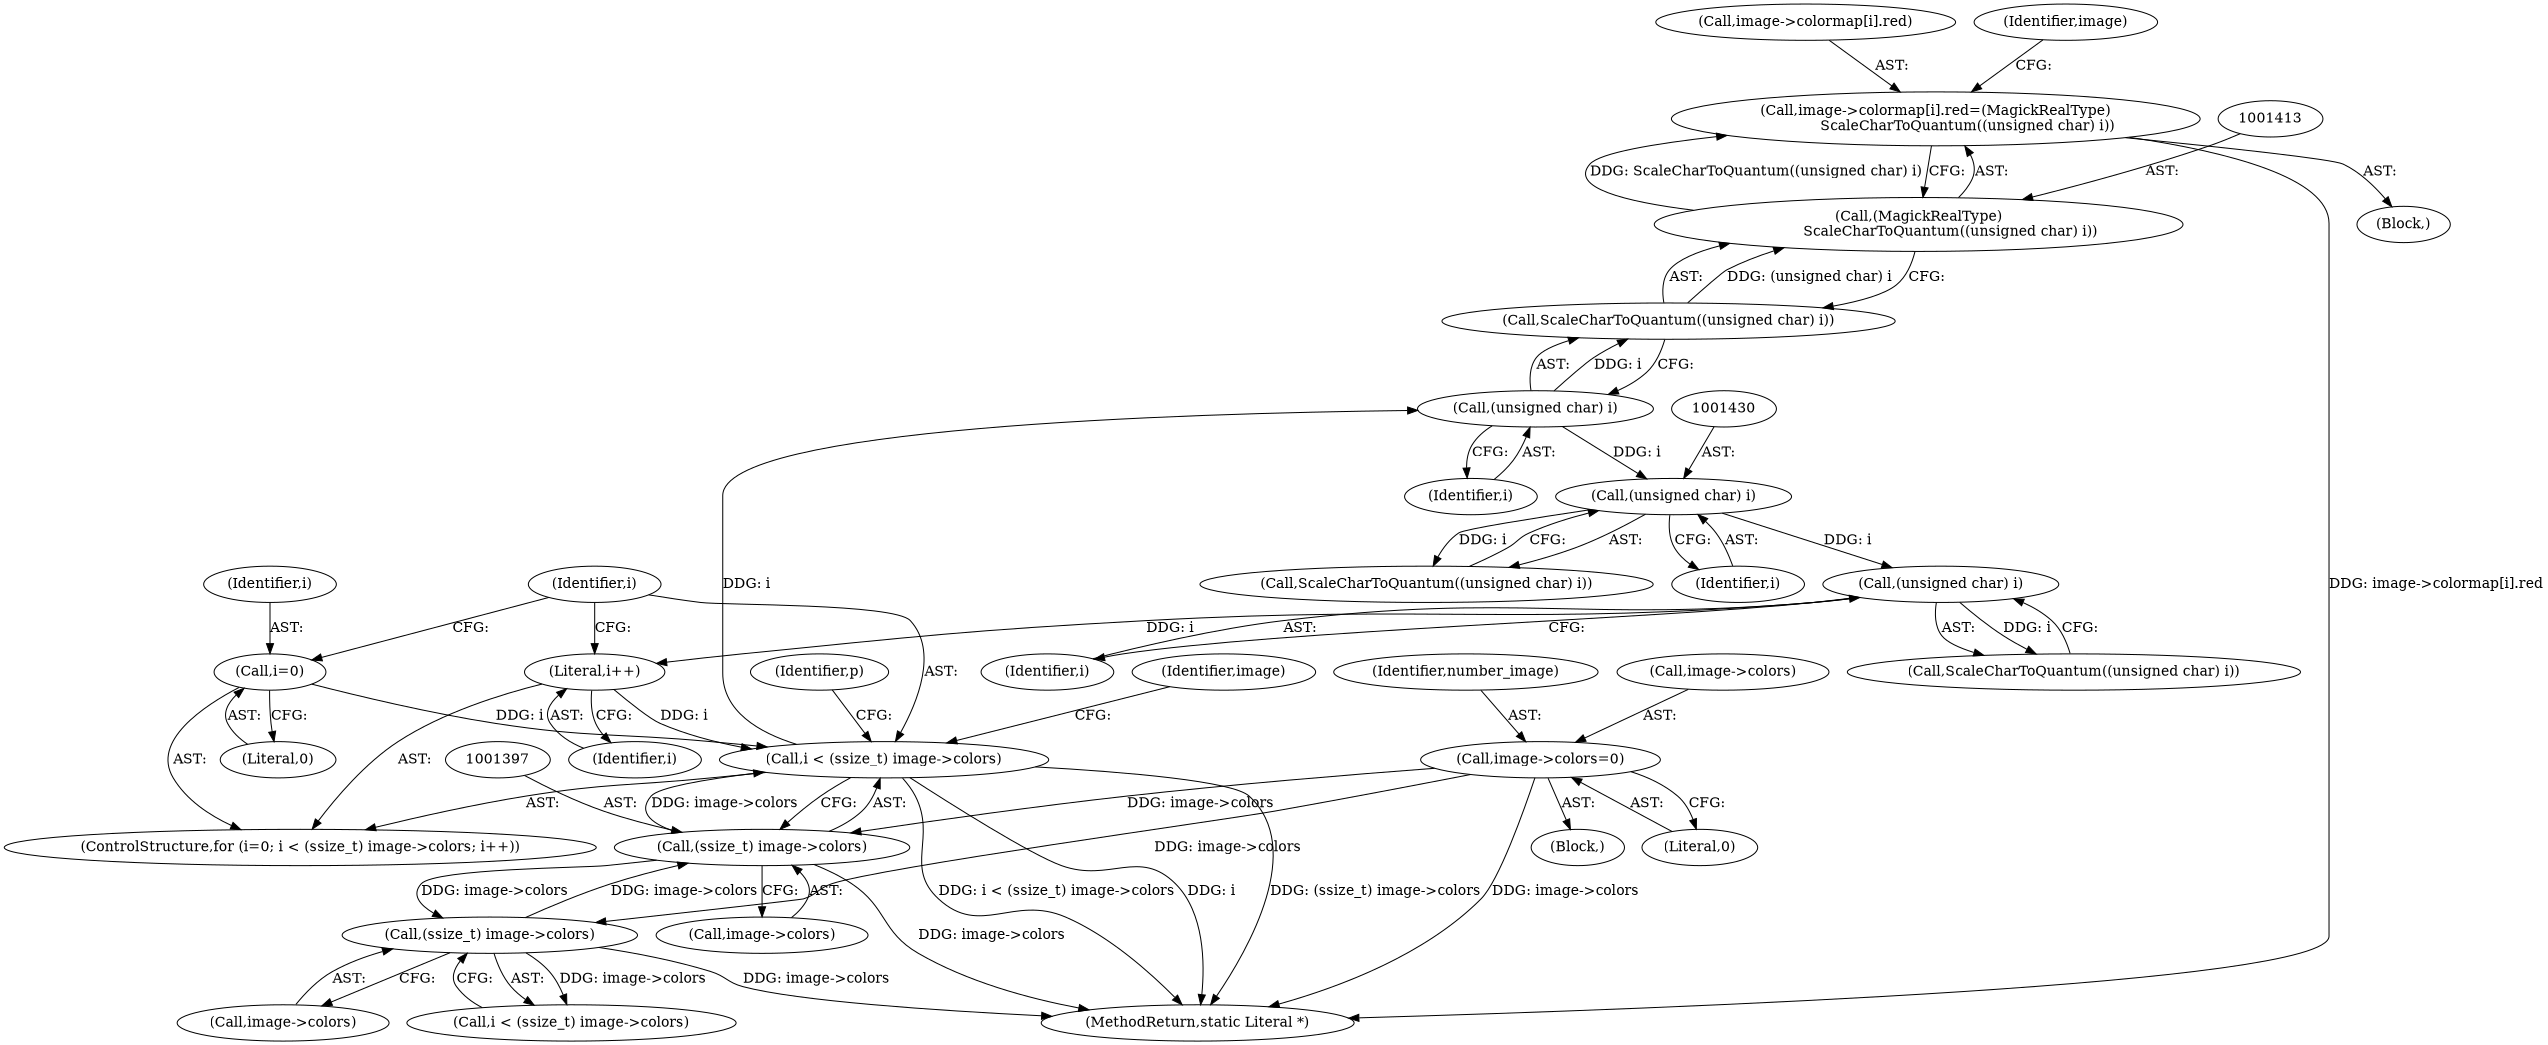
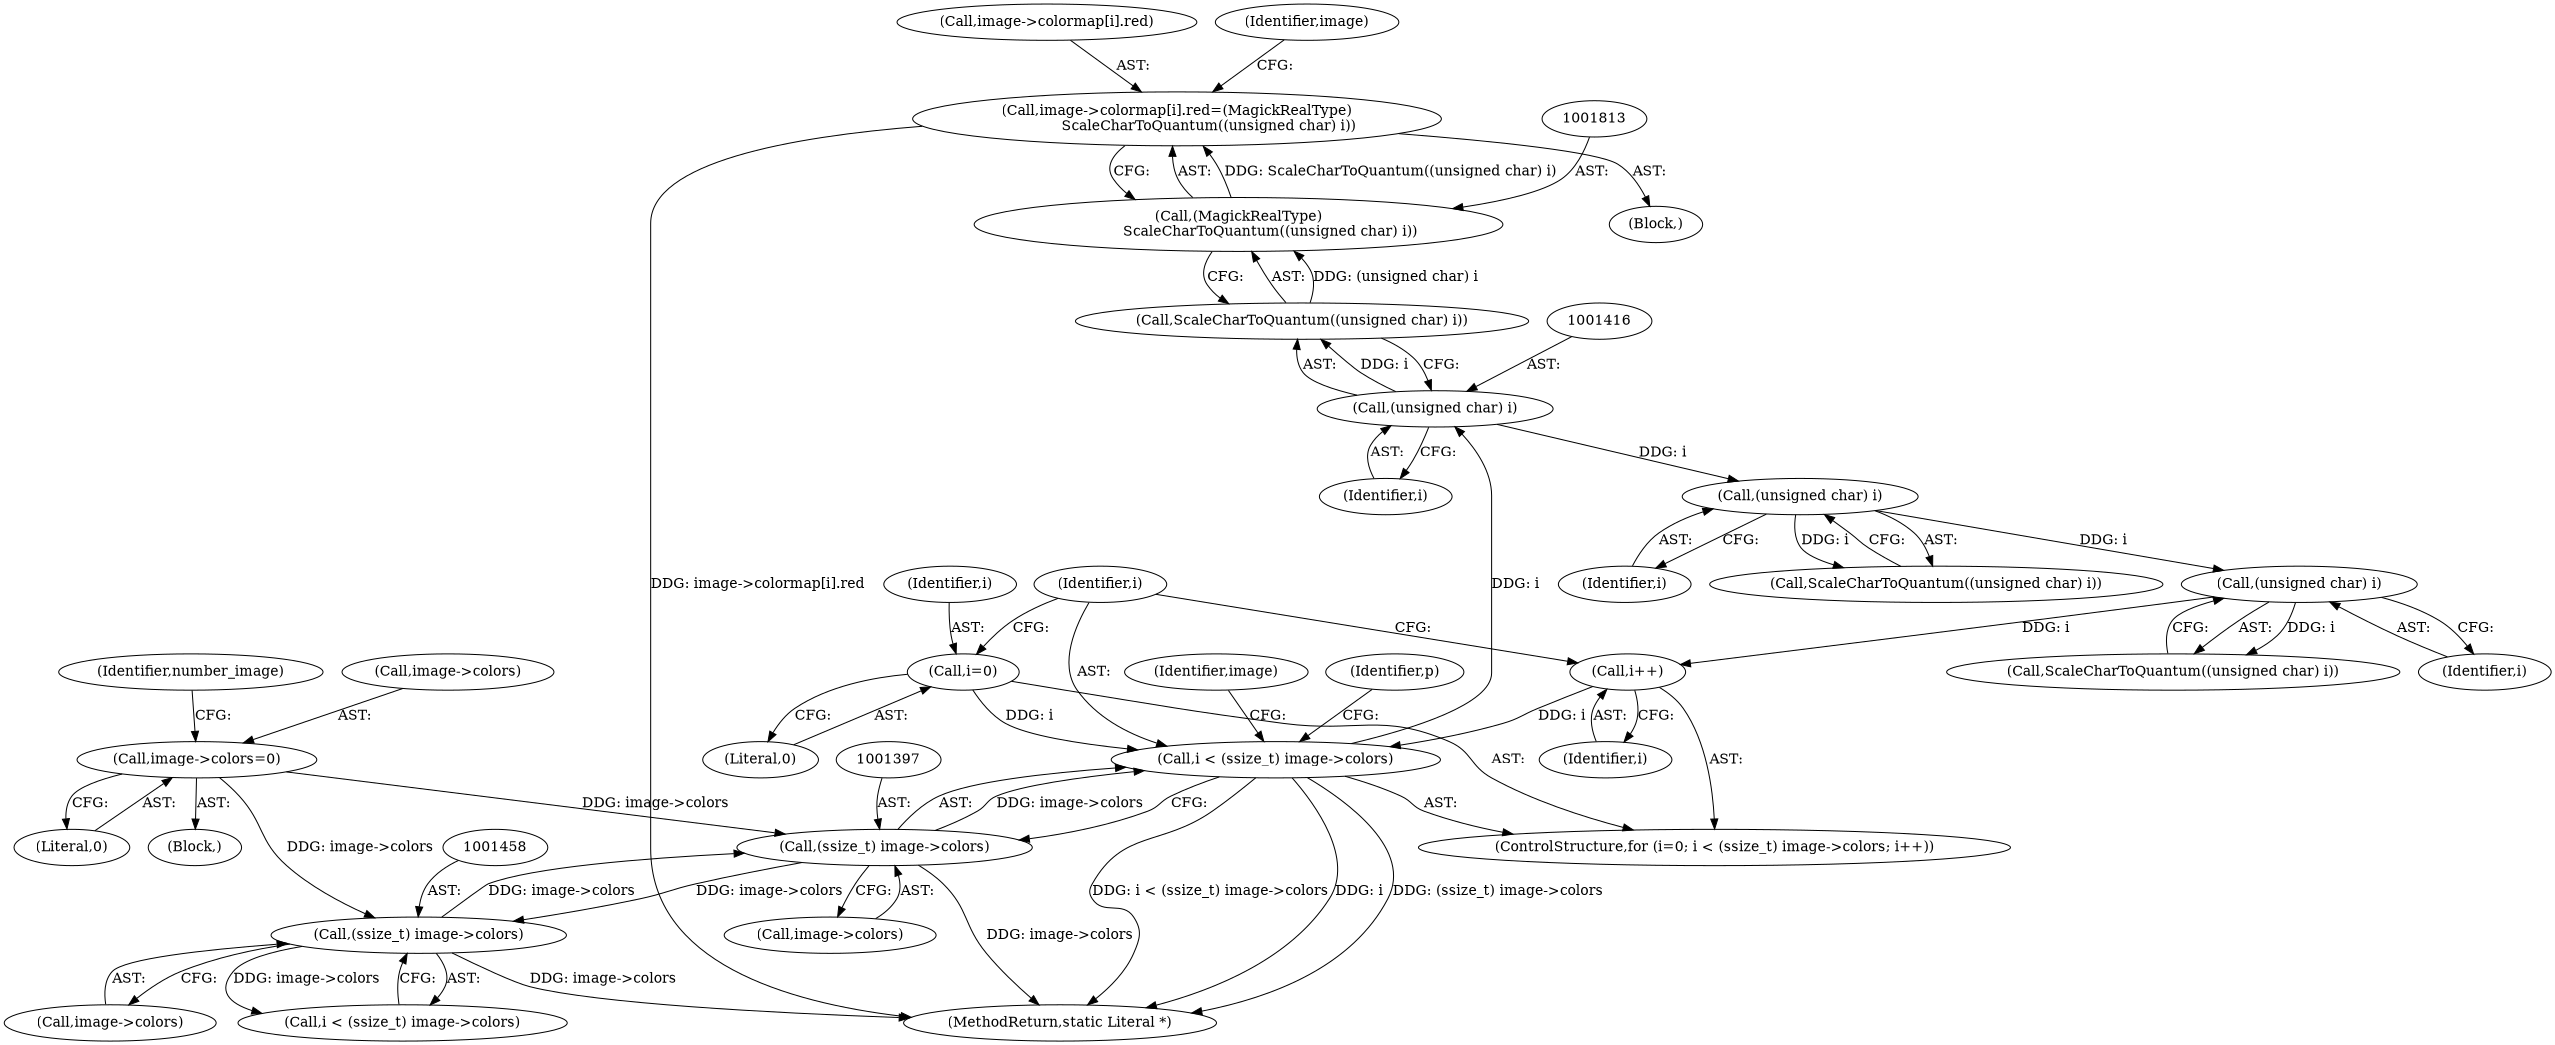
(2271, 119) -> (1594, 119)
none -> (1600, 321)
(1724, 409) -> none
(595, 672) -> (1628, 672)
(1527, 716) -> (216, 716)
none -> (495, 848)
(1444, 930) -> none
